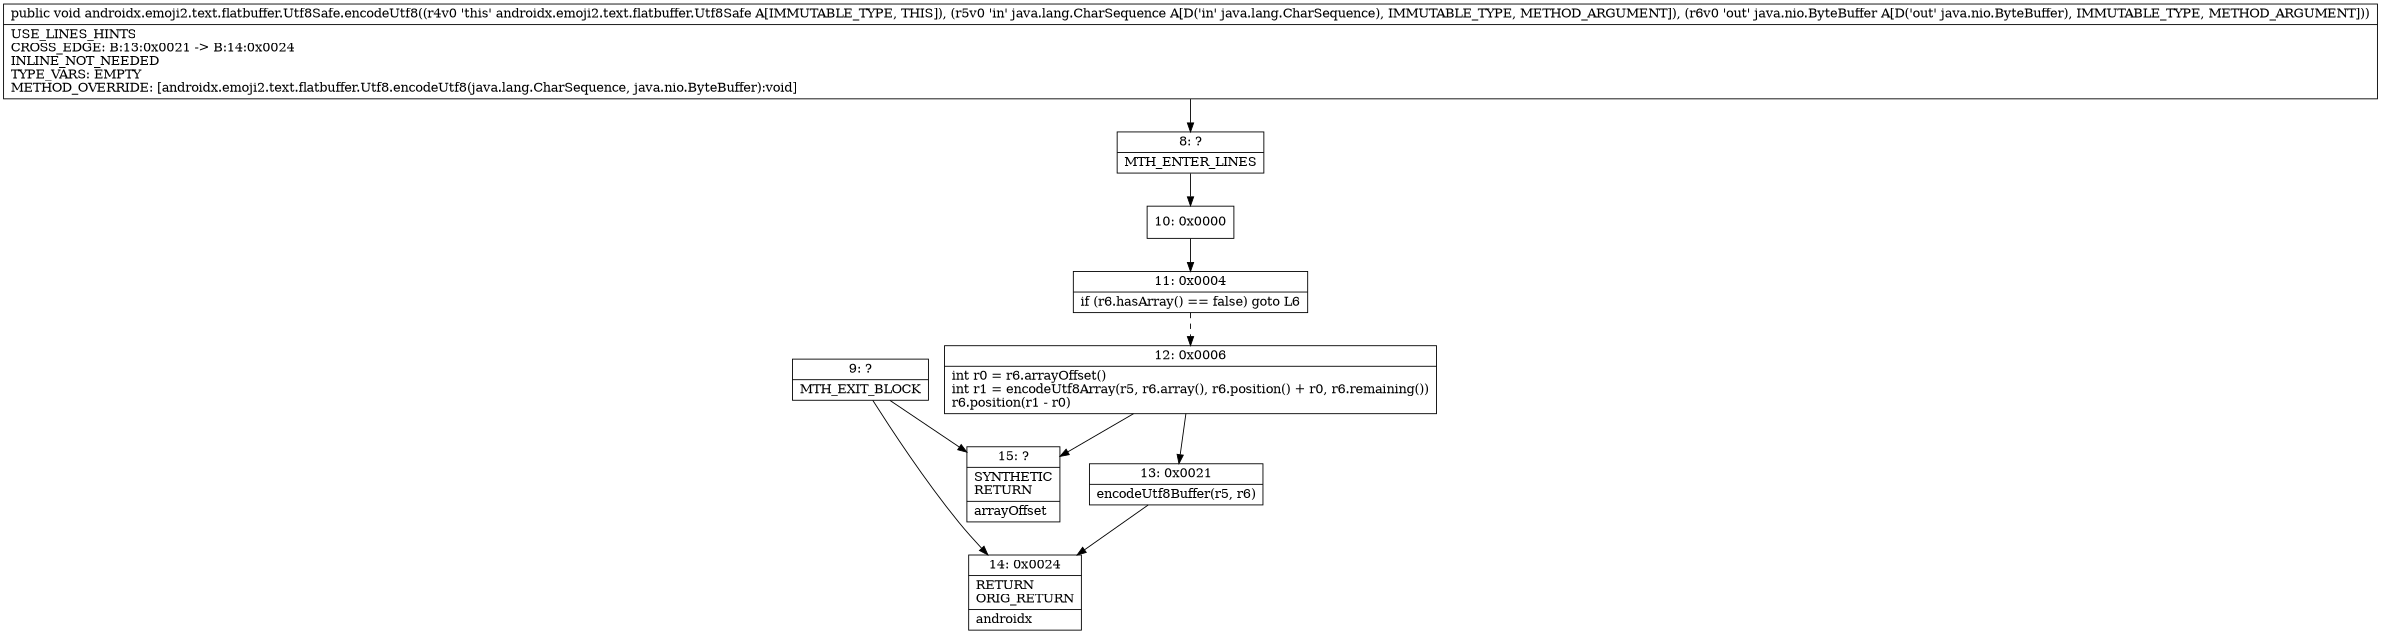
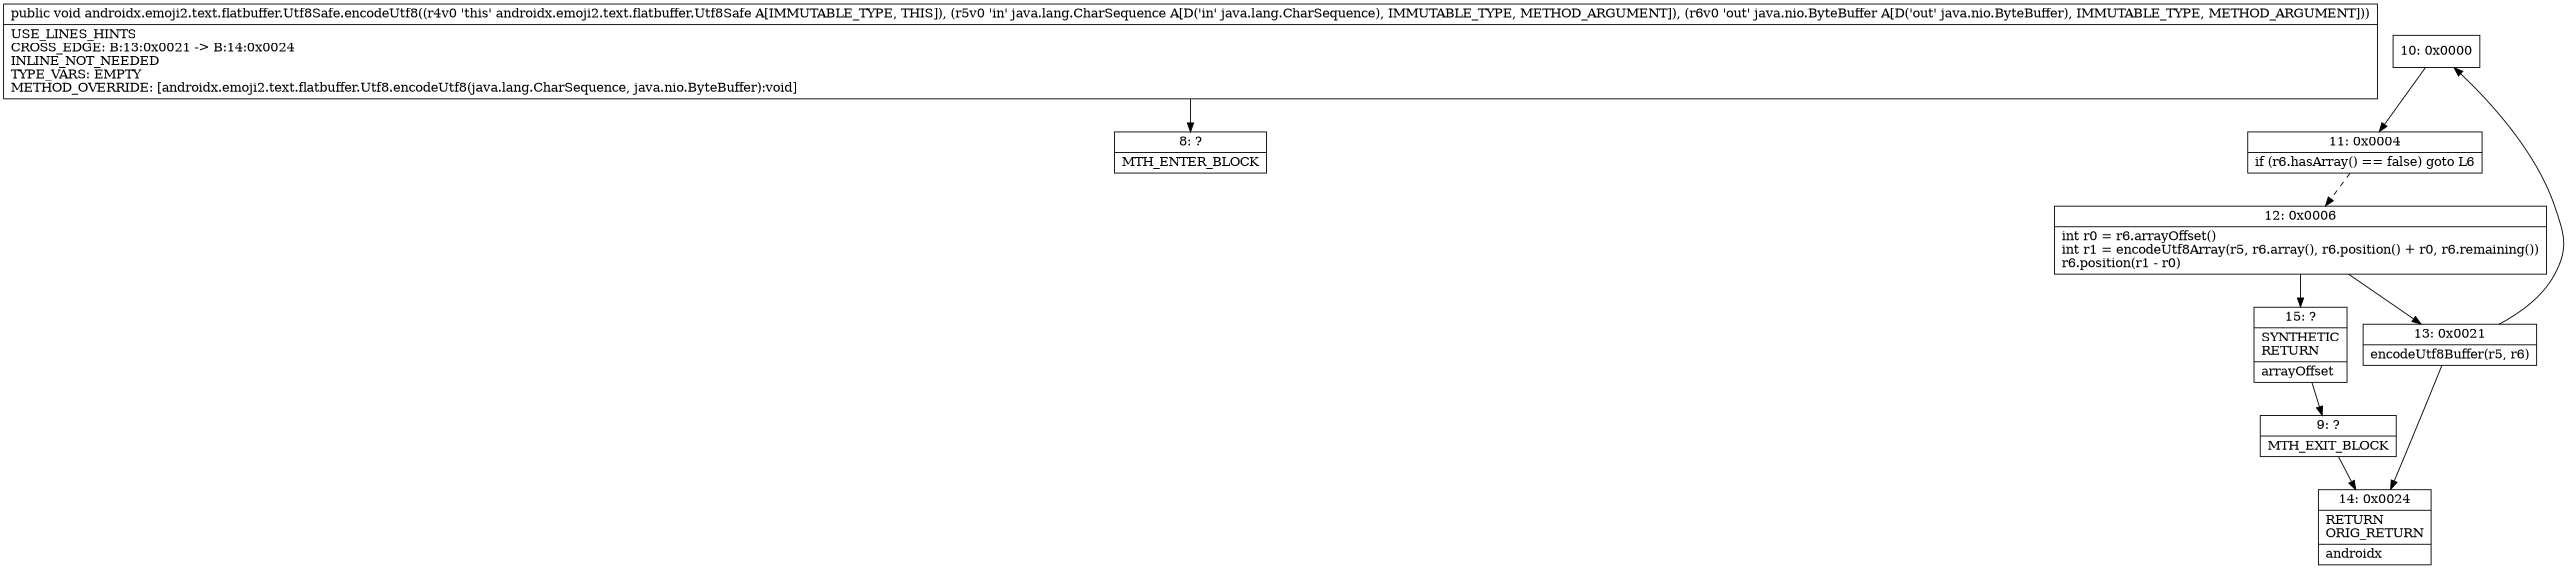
(1191, 162) -> (1191, 162)
(1191, 185) -> (2551, 198)
(925, 424) -> (2316, 395)
